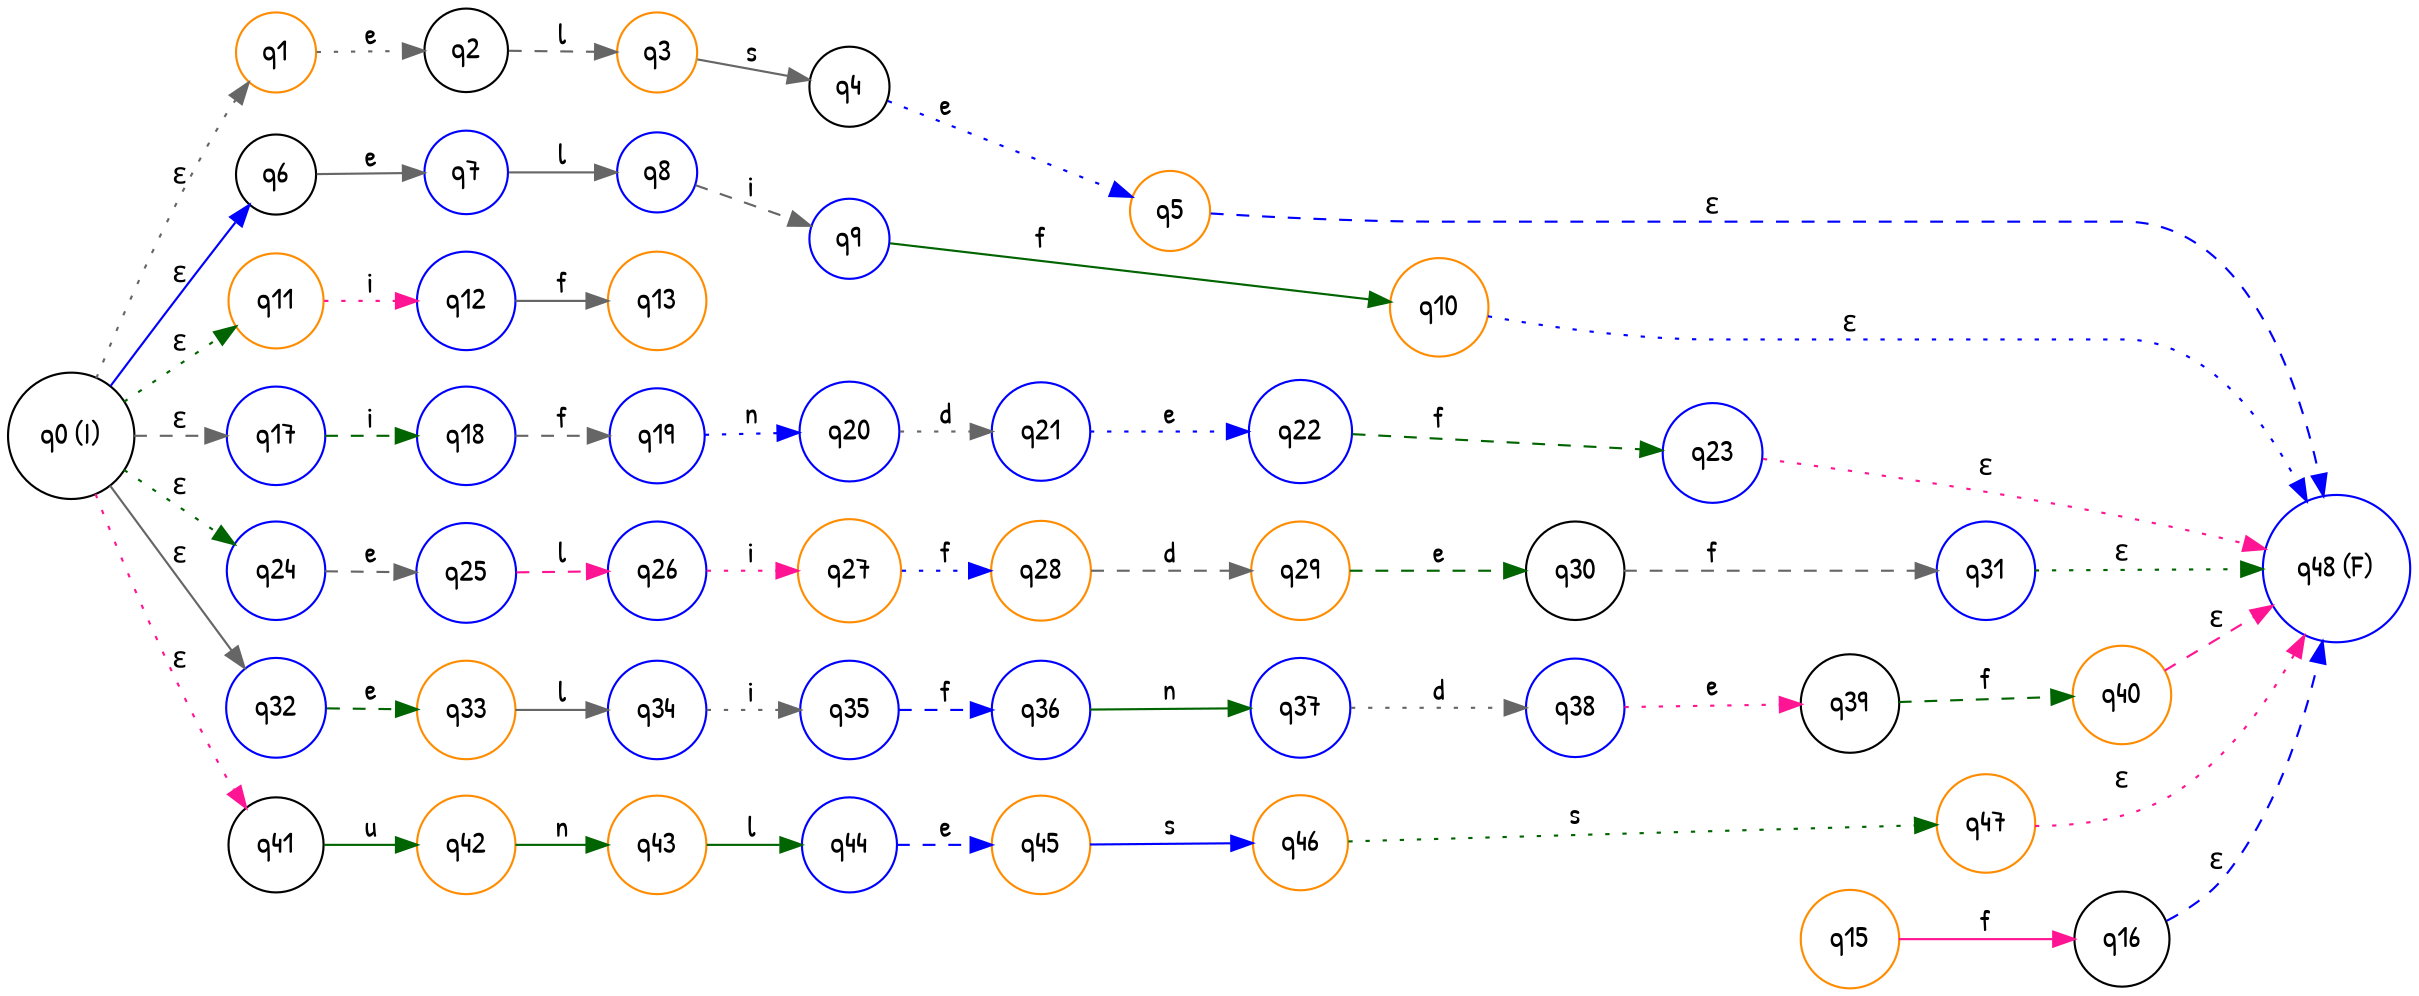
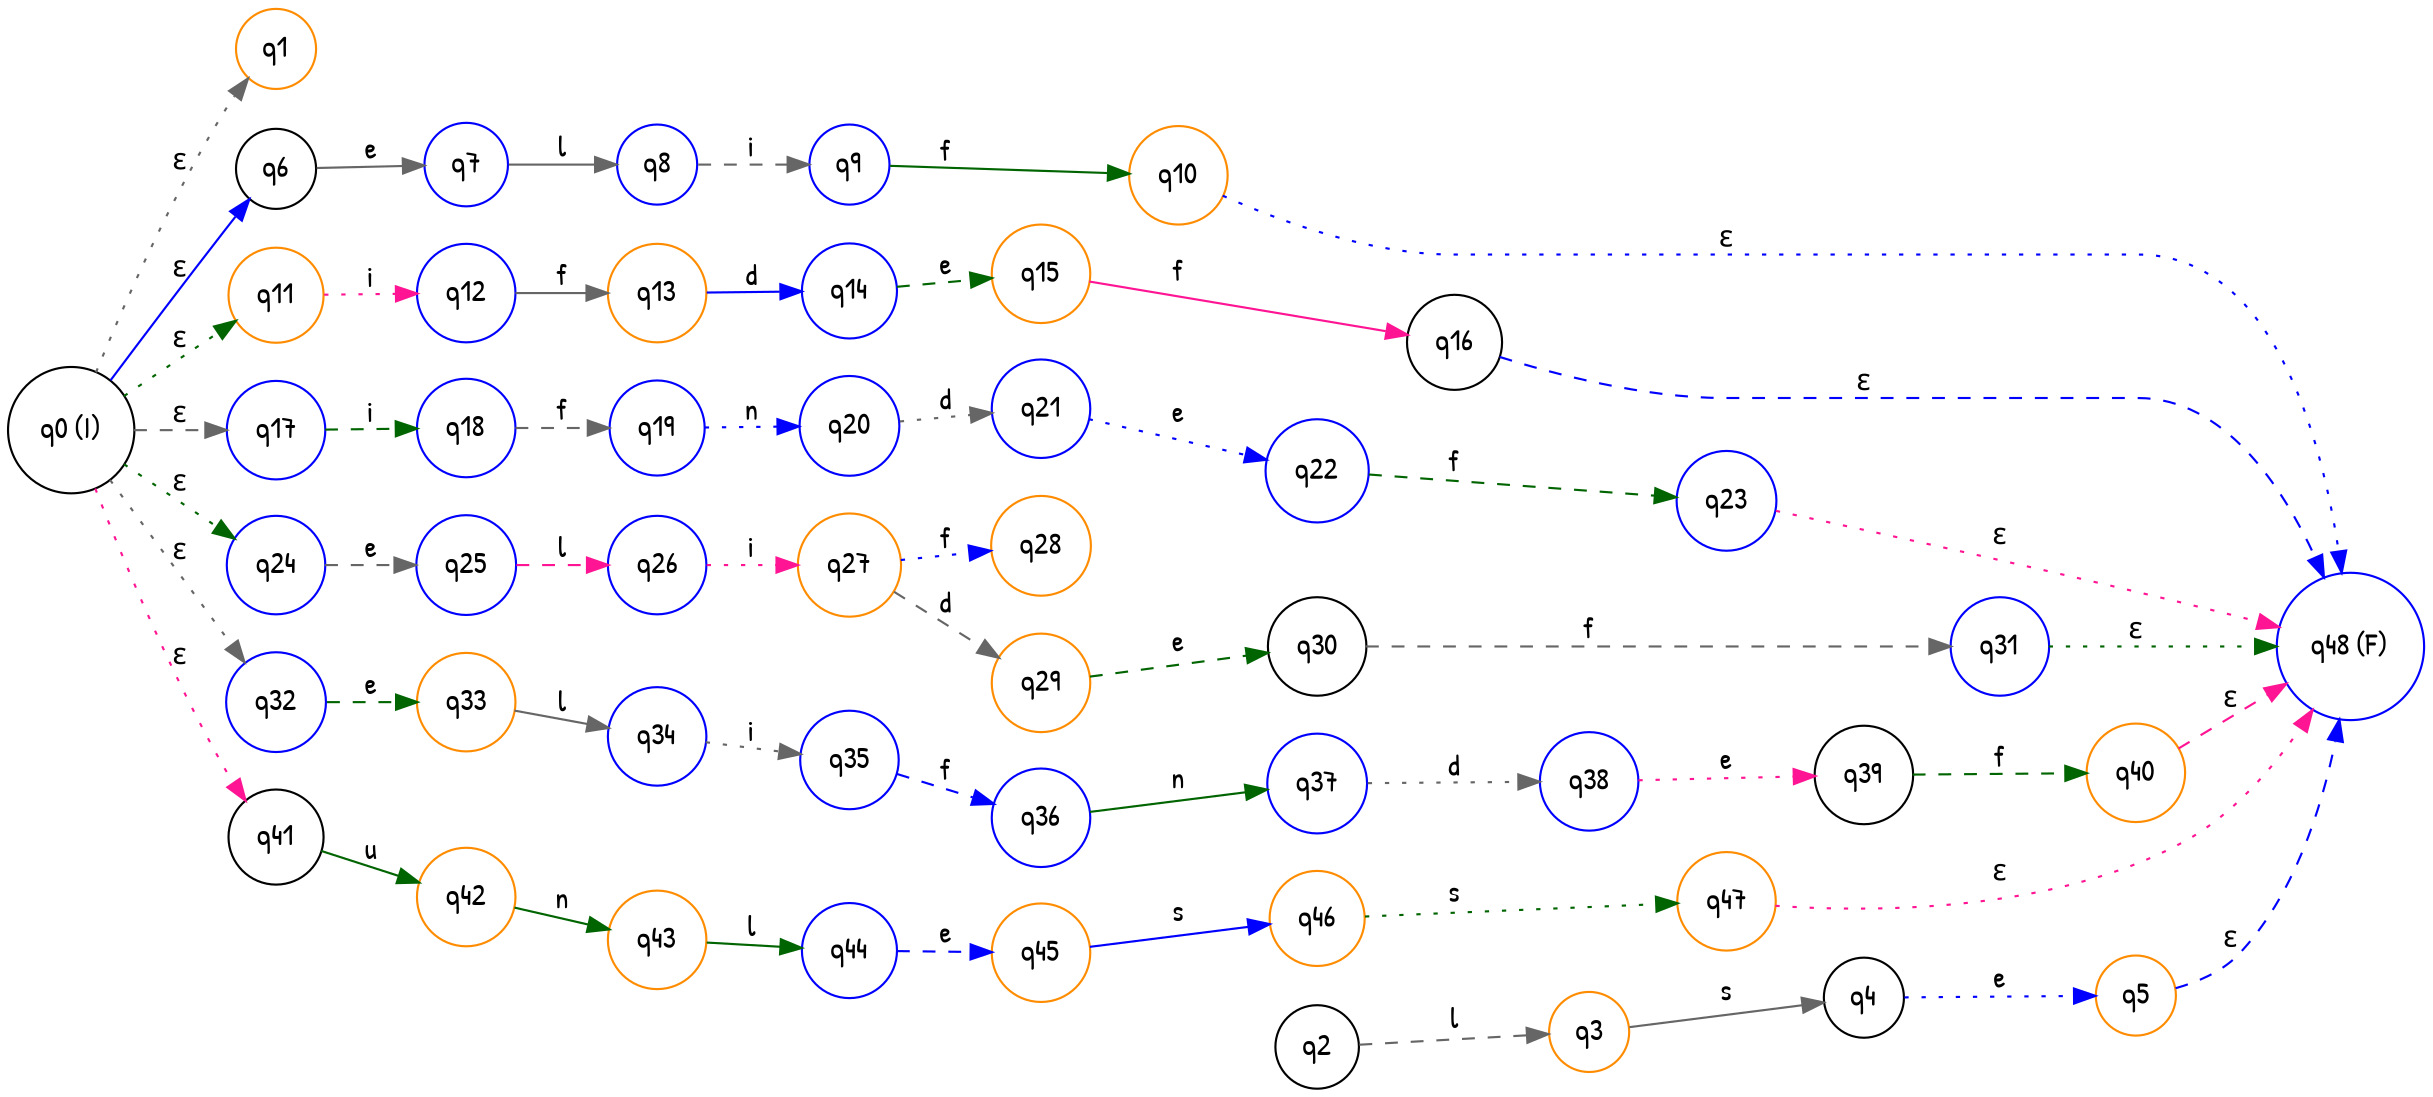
(360, 52) -> none
none -> (849, 291)
(171, 568) -> (171, 562)
(1160, 571) -> (937, 619)
